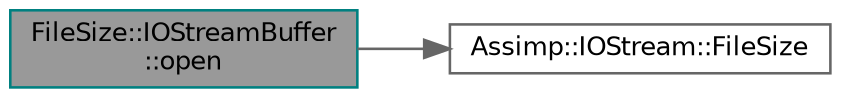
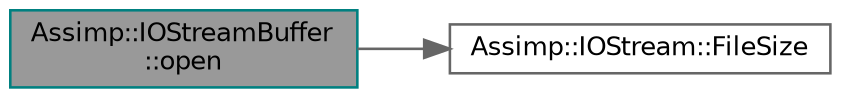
(184, 49) -> (184, 49)
